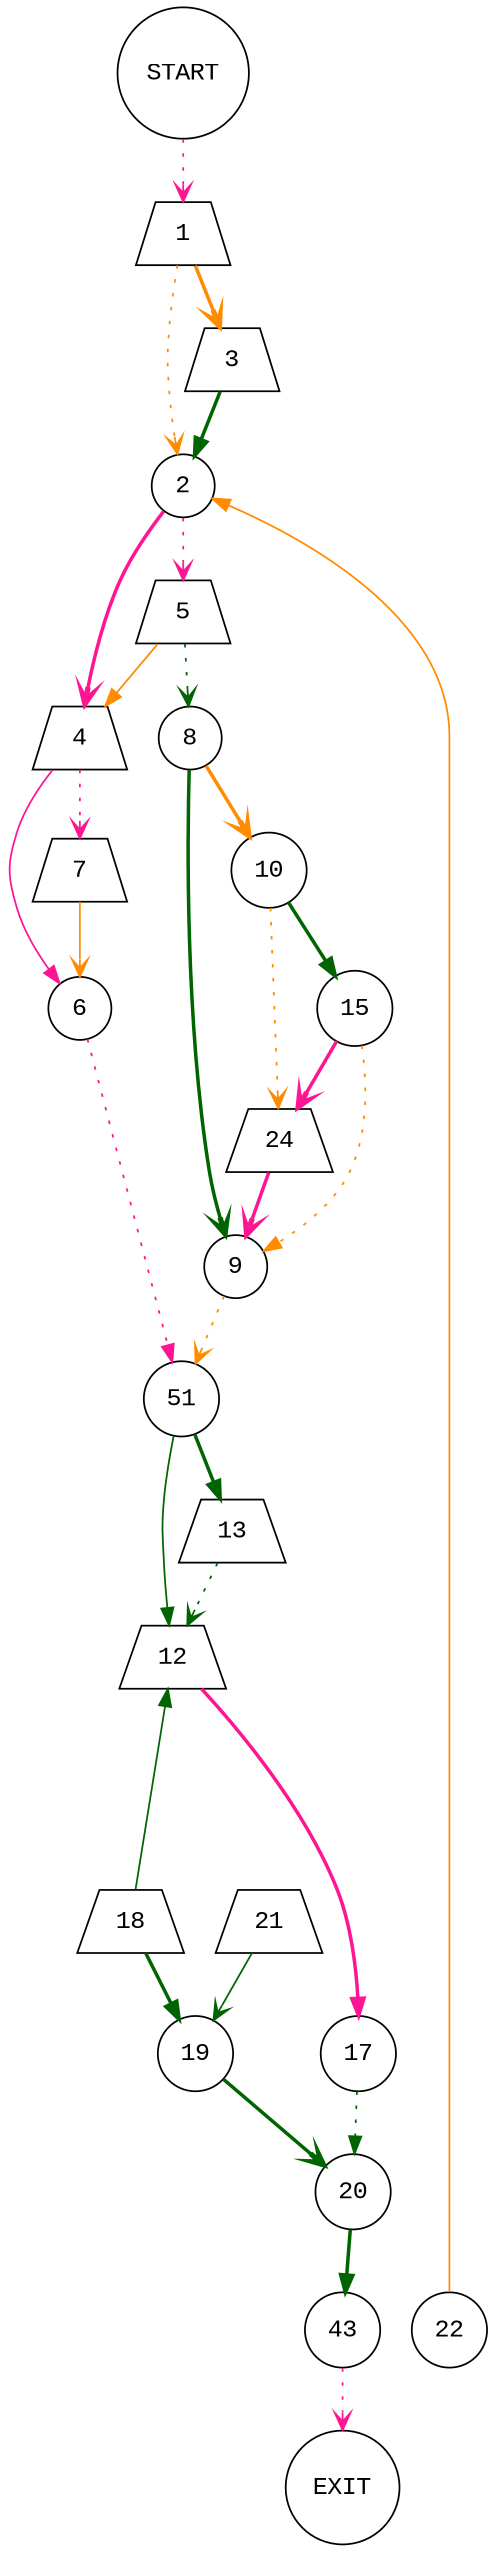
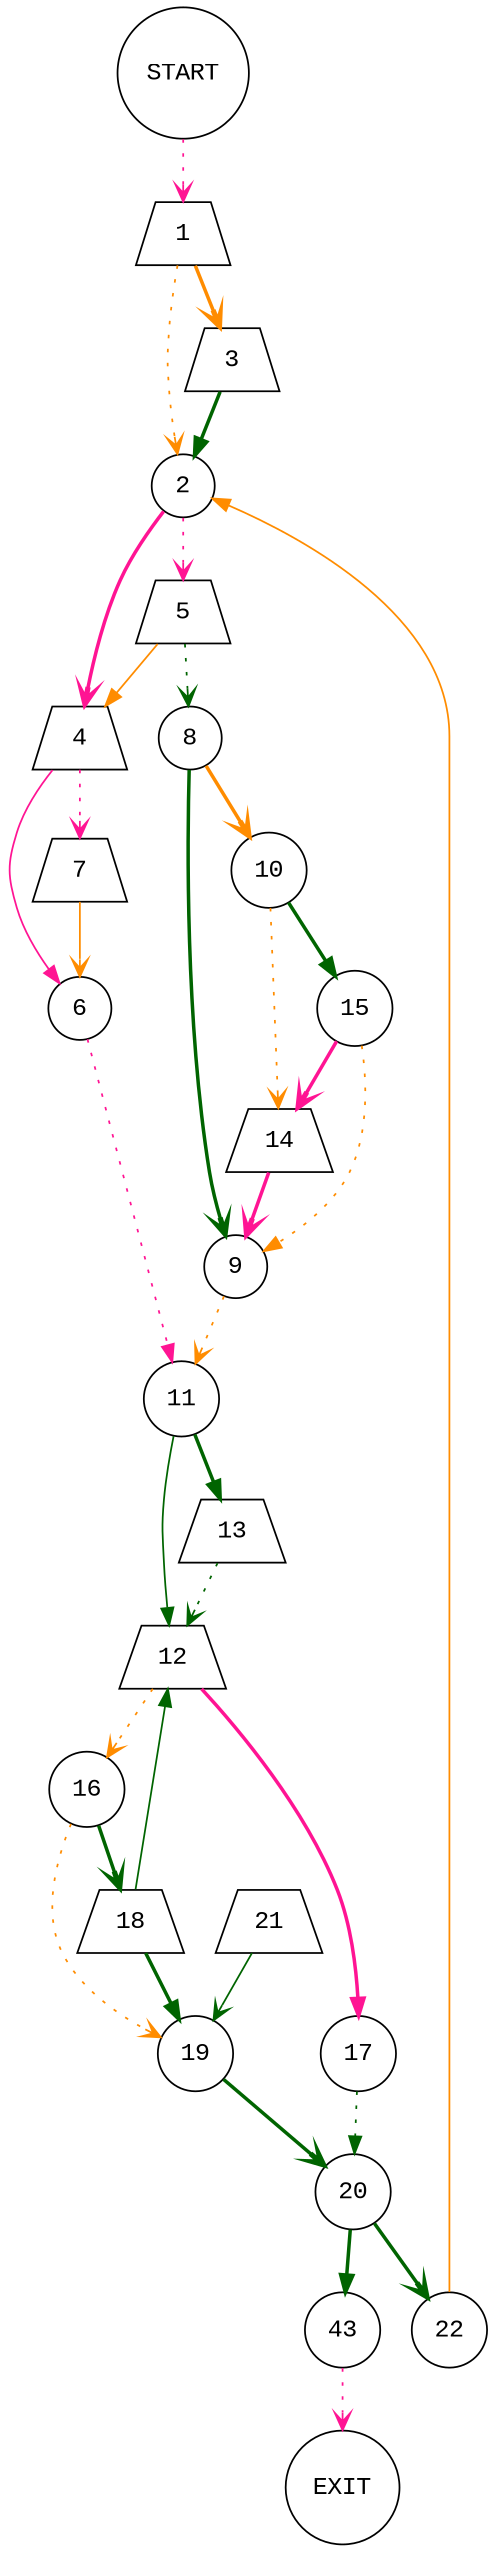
(280, 1141) -> (280, 1141)
(181, 1399) -> (181, 1399)
none -> (87, 1789)
none -> (396, 2254)
